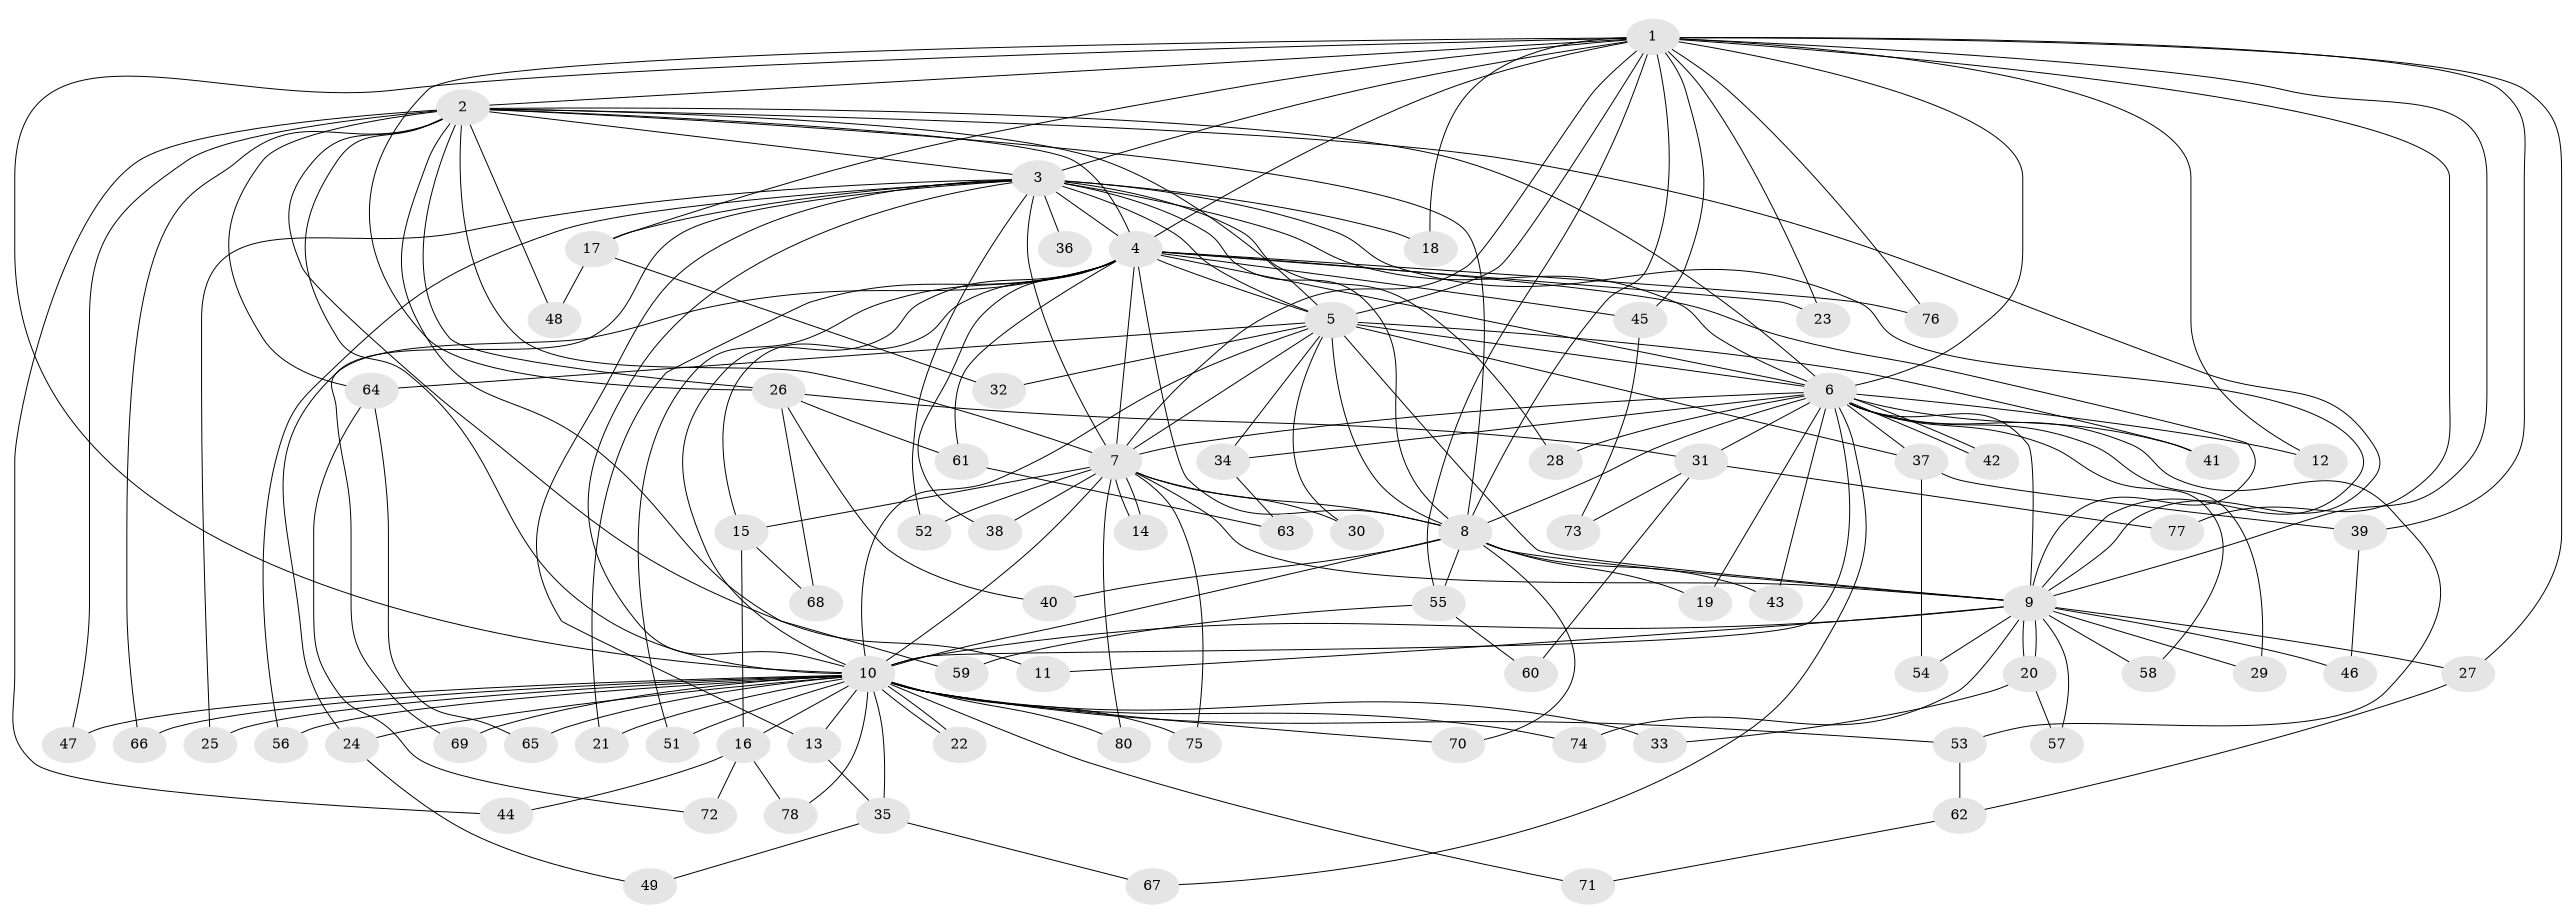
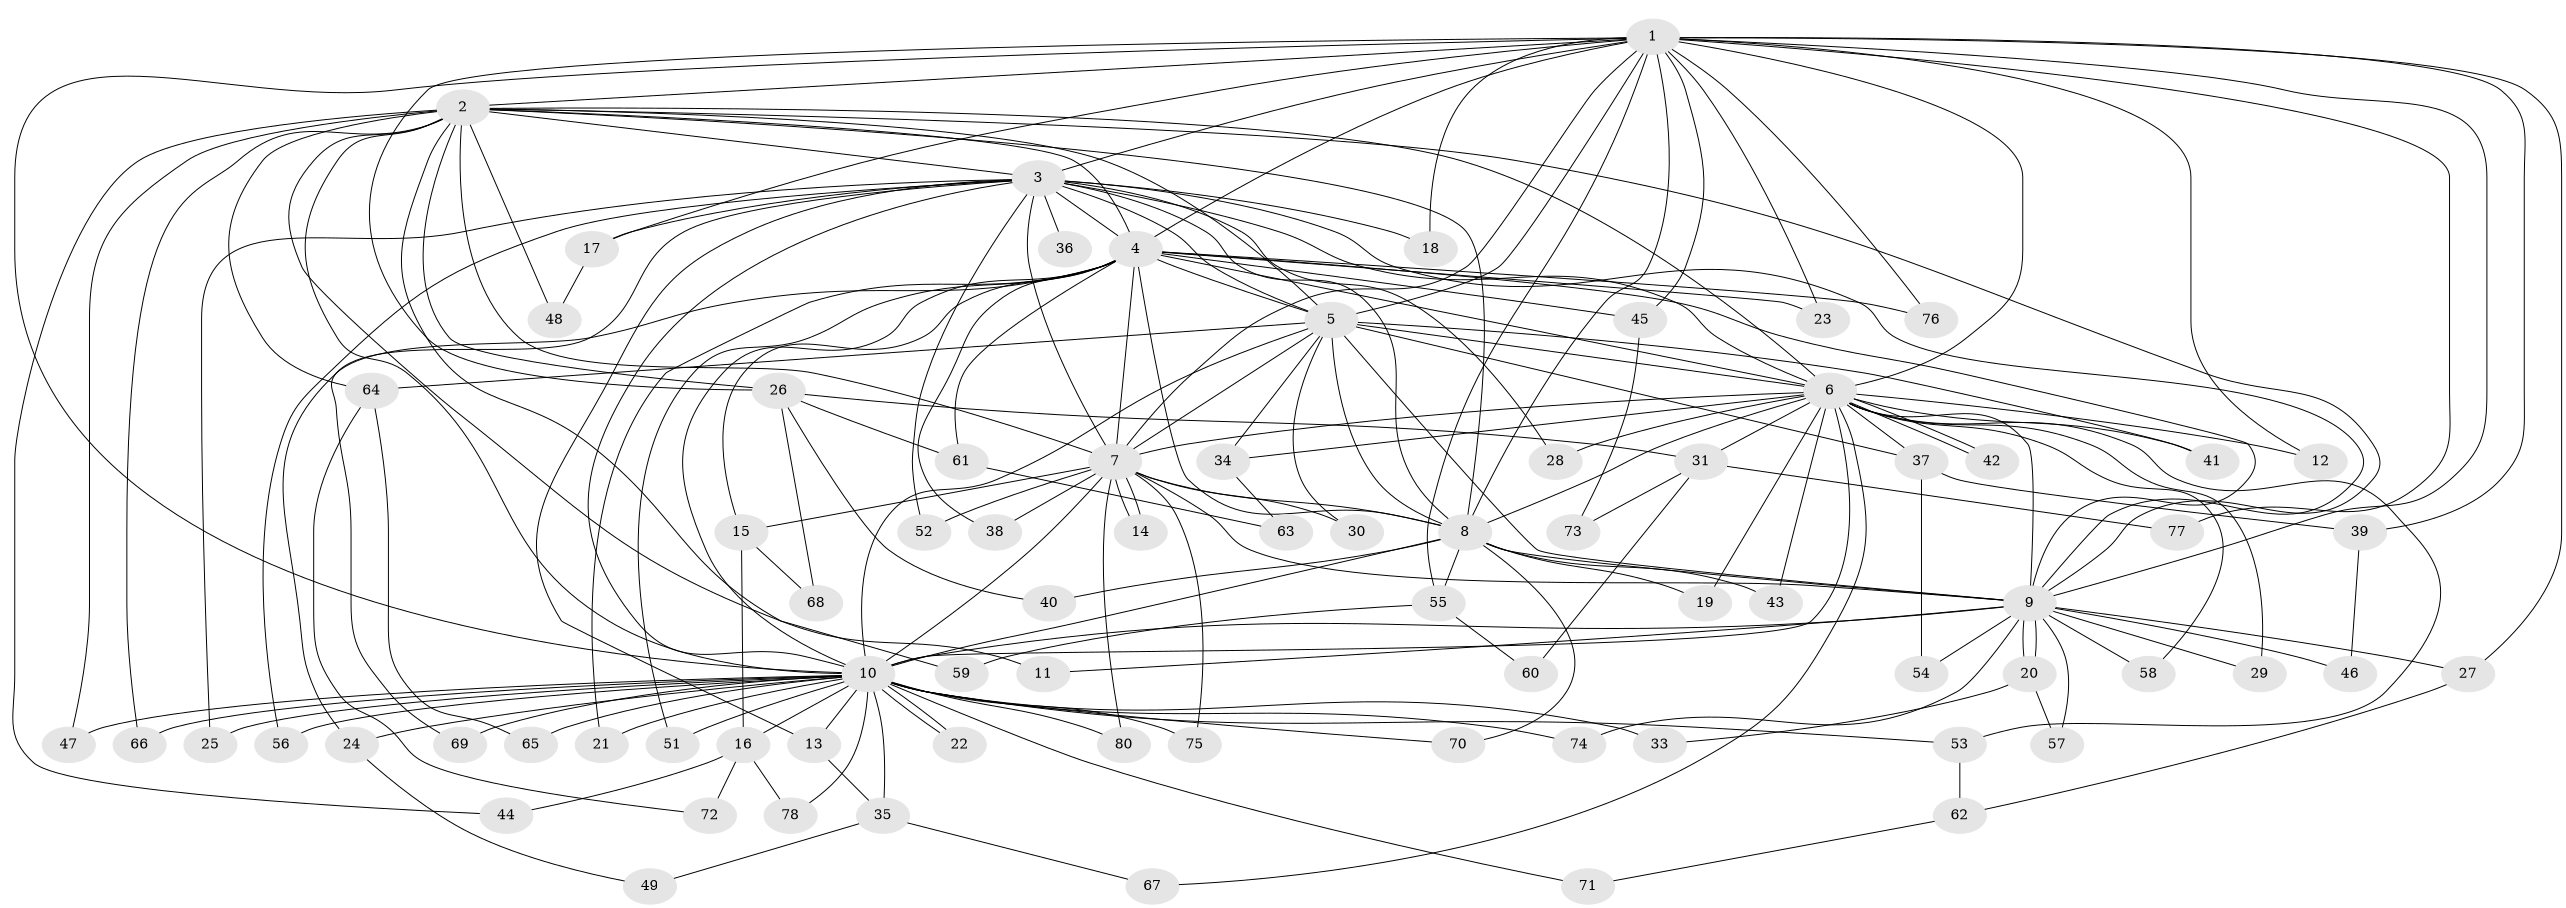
(999, 391) -> none
